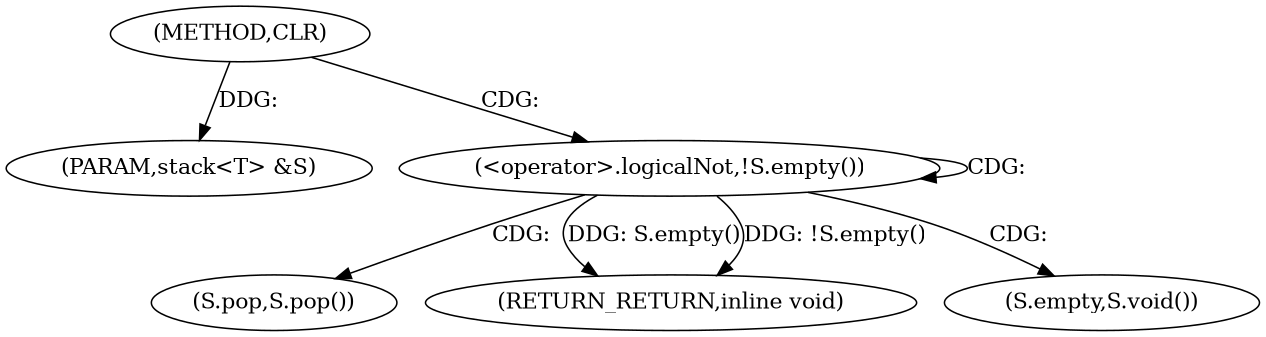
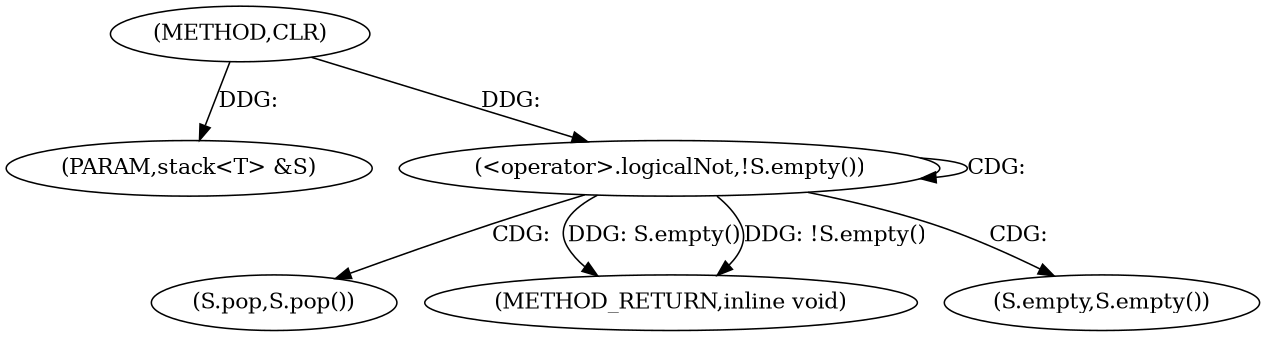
(514, 101) -> (514, 101)
(671, 303) -> (671, 303)
(1102, 303) -> (1102, 303)
